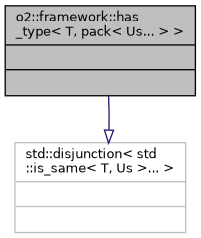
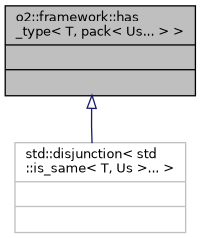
(109, 113) -> (92, 126)
